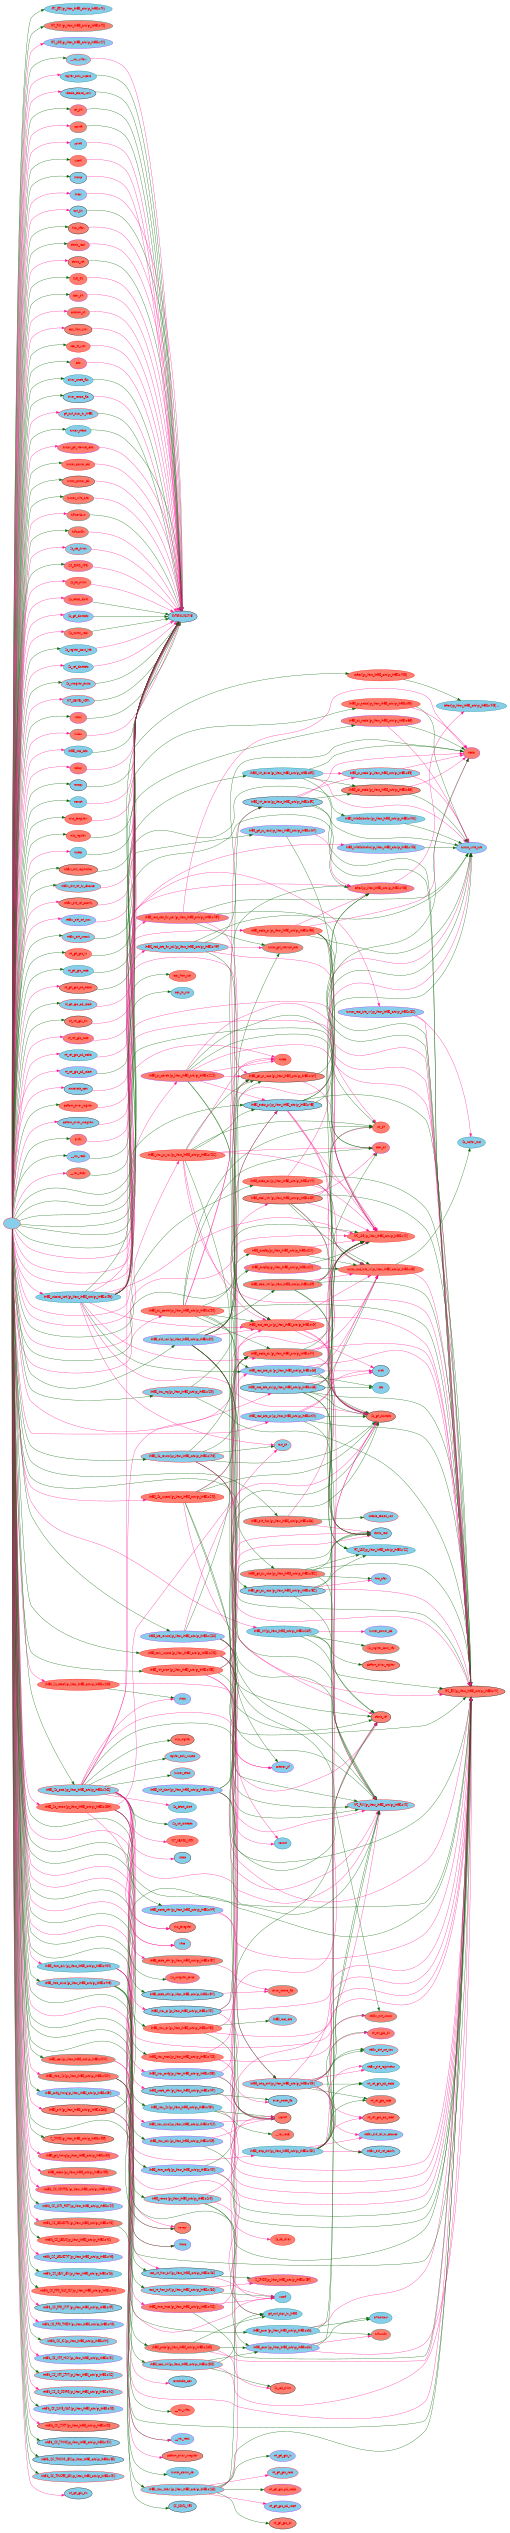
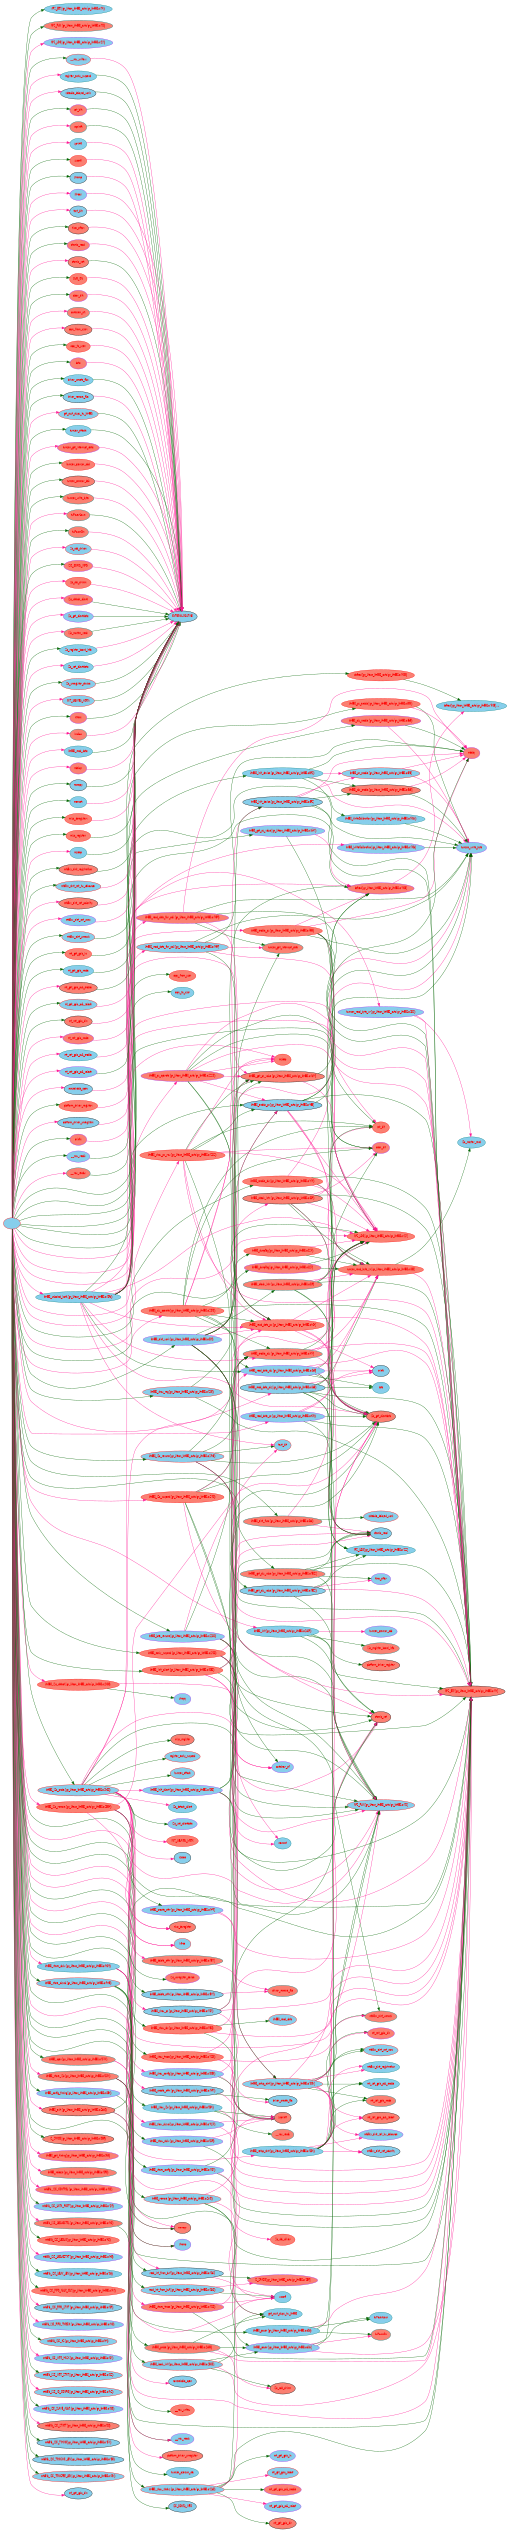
(172, 389) -> (172, 389)
(117, 1726) -> (127, 1790)
(338, 2144) -> (338, 2144)
(283, 2473) -> (283, 2473)
